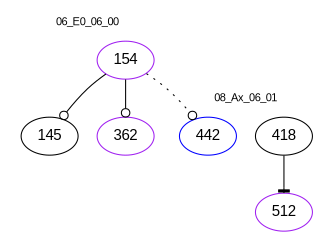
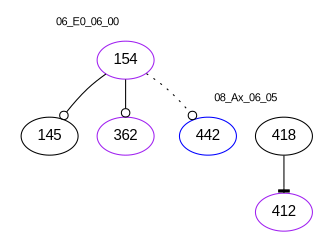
(246, 99) -> (246, 99)
(284, 212) -> (284, 212)
